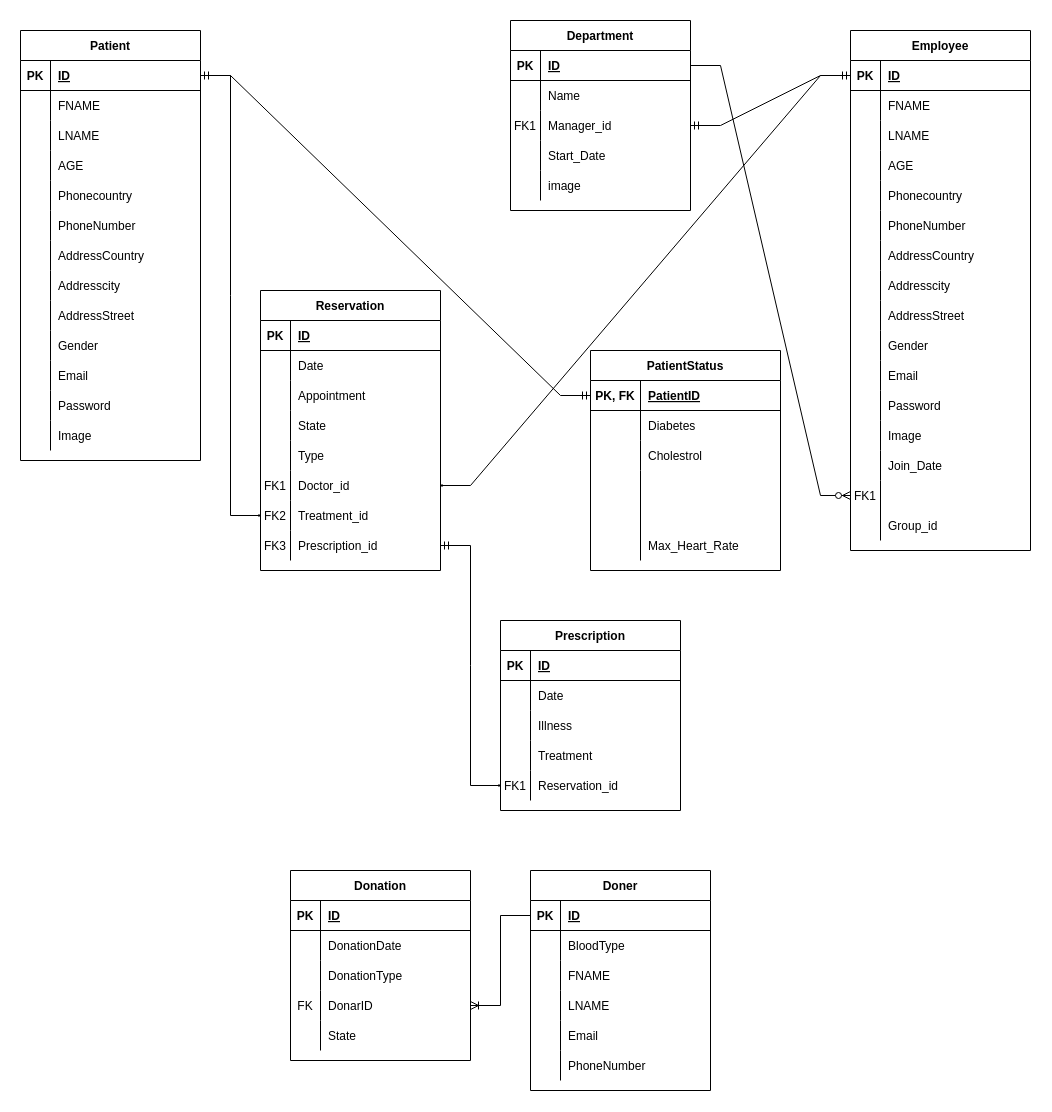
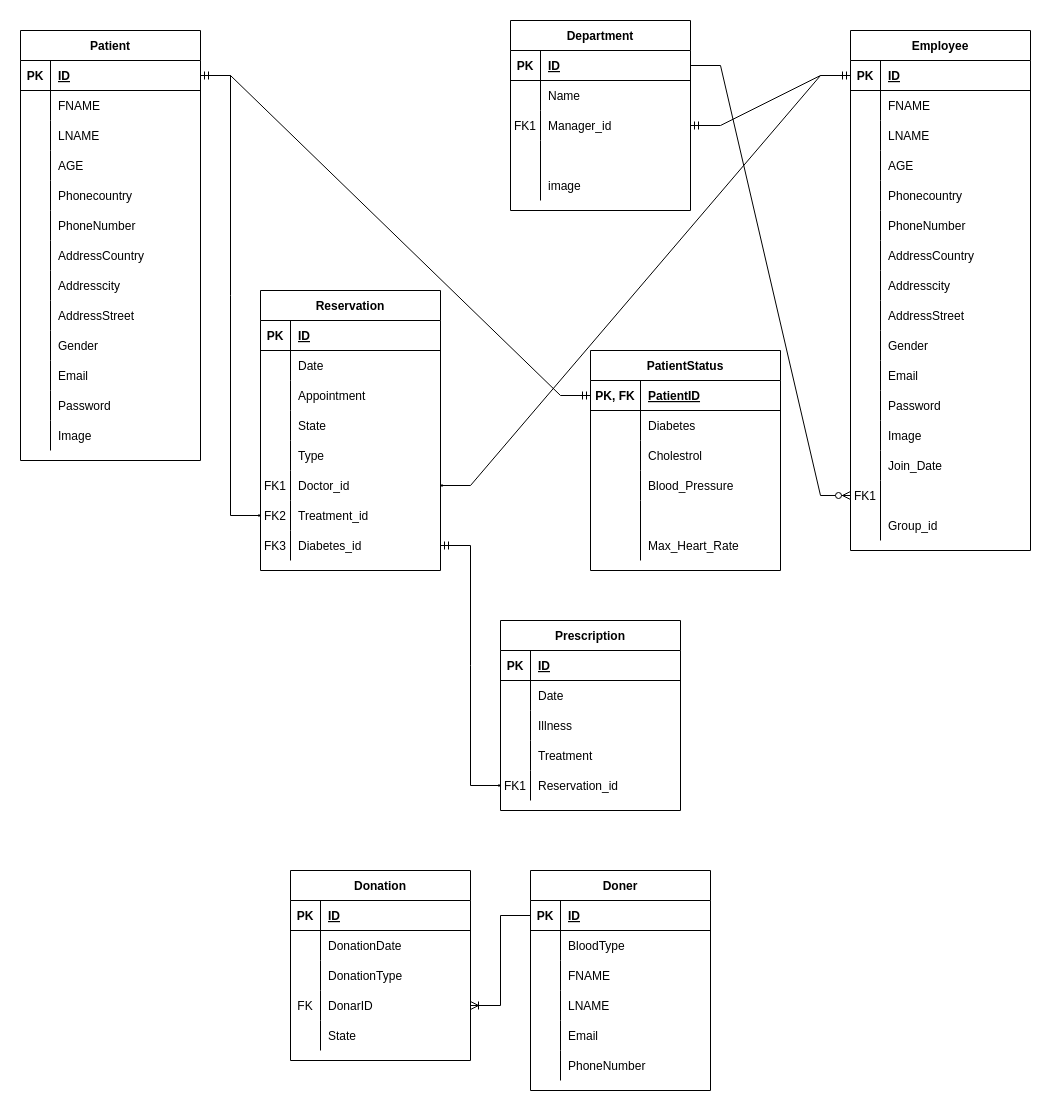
(616, 156) -> none
none -> (711, 486)
(344, 546) -> (332, 546)
